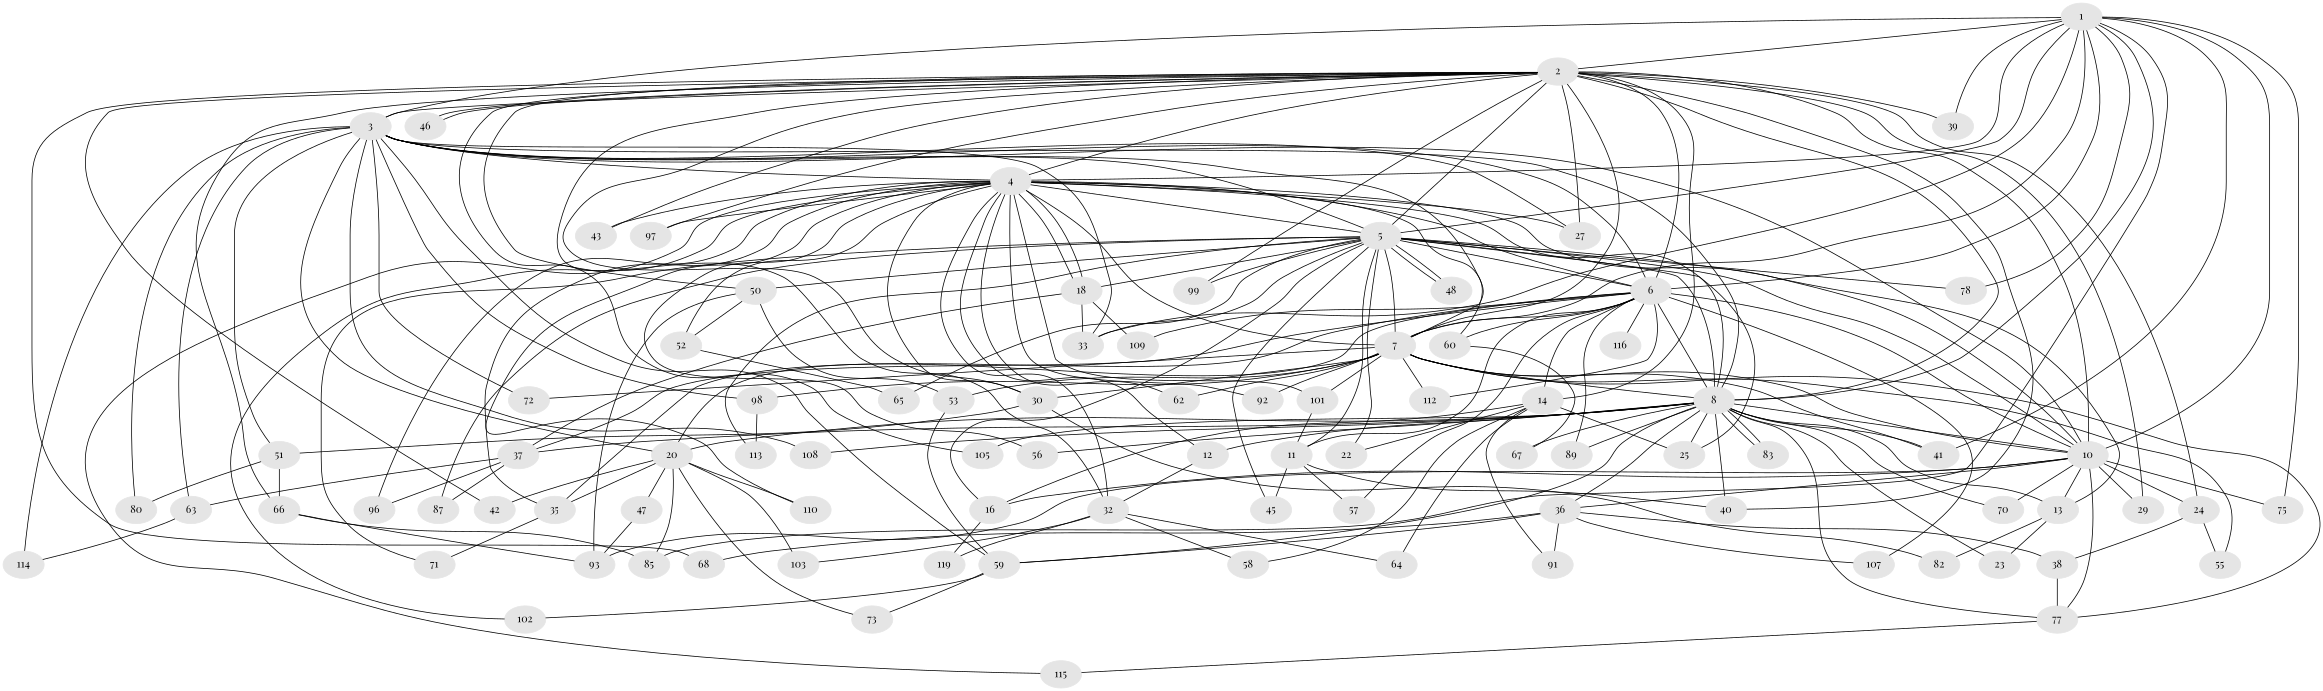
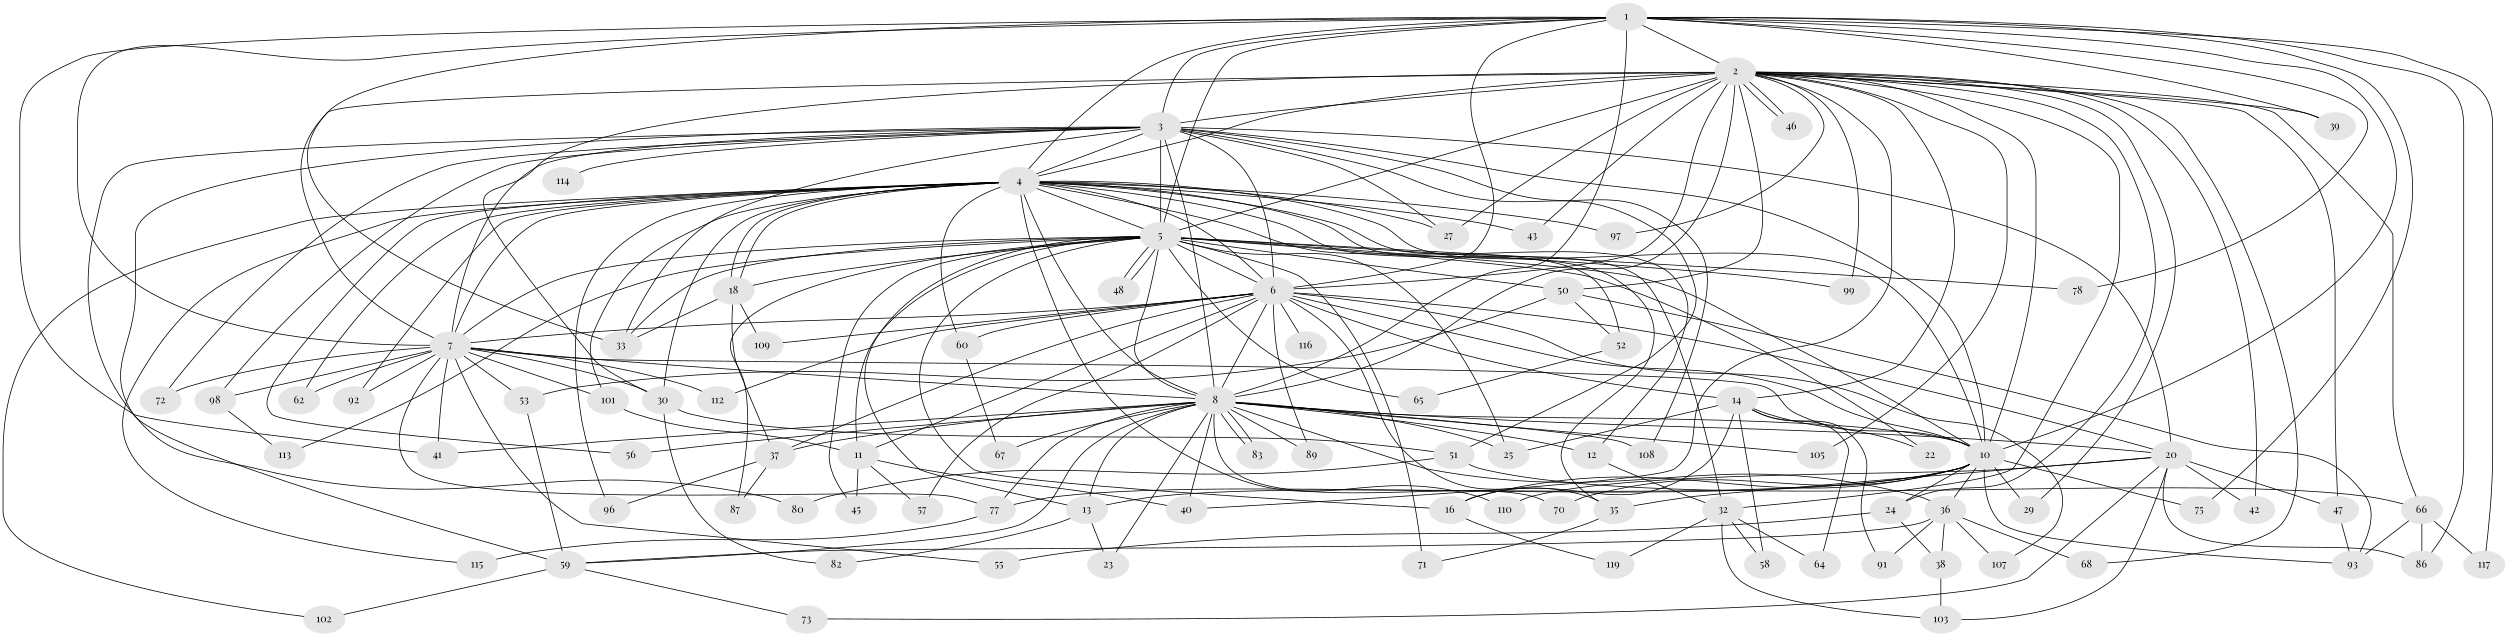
none -> (2231, 109)
(191, 510) -> none
(649, 565) -> (2422, 565)
none -> (2484, 565)
(2057, 592) -> (1941, 589)
